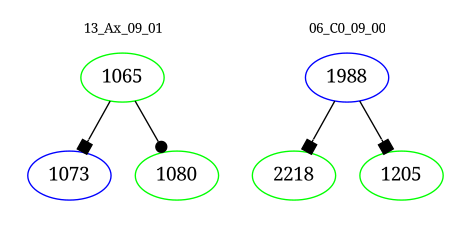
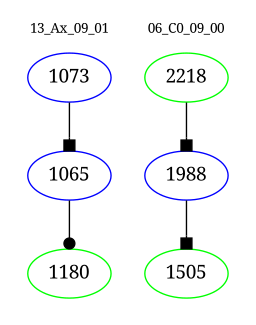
(122, 78) -> (69, 176)
(100, 120) -> (69, 120)
(324, 120) -> (186, 120)
(177, 176) -> (69, 274)
(402, 176) -> (186, 274)
